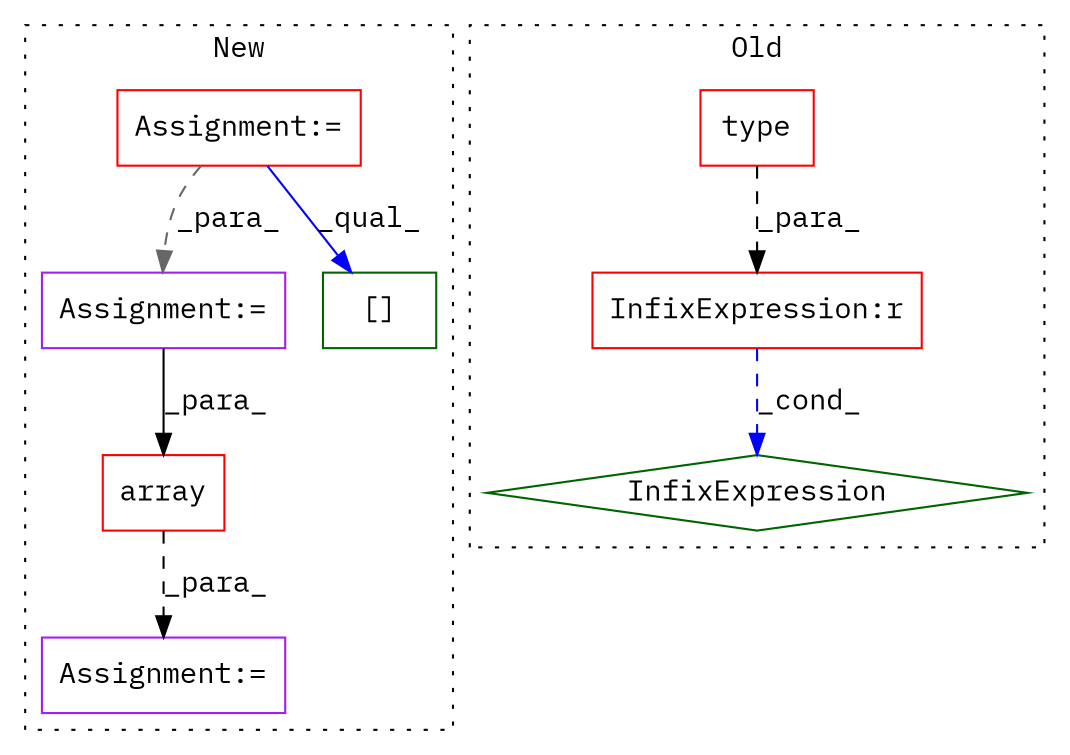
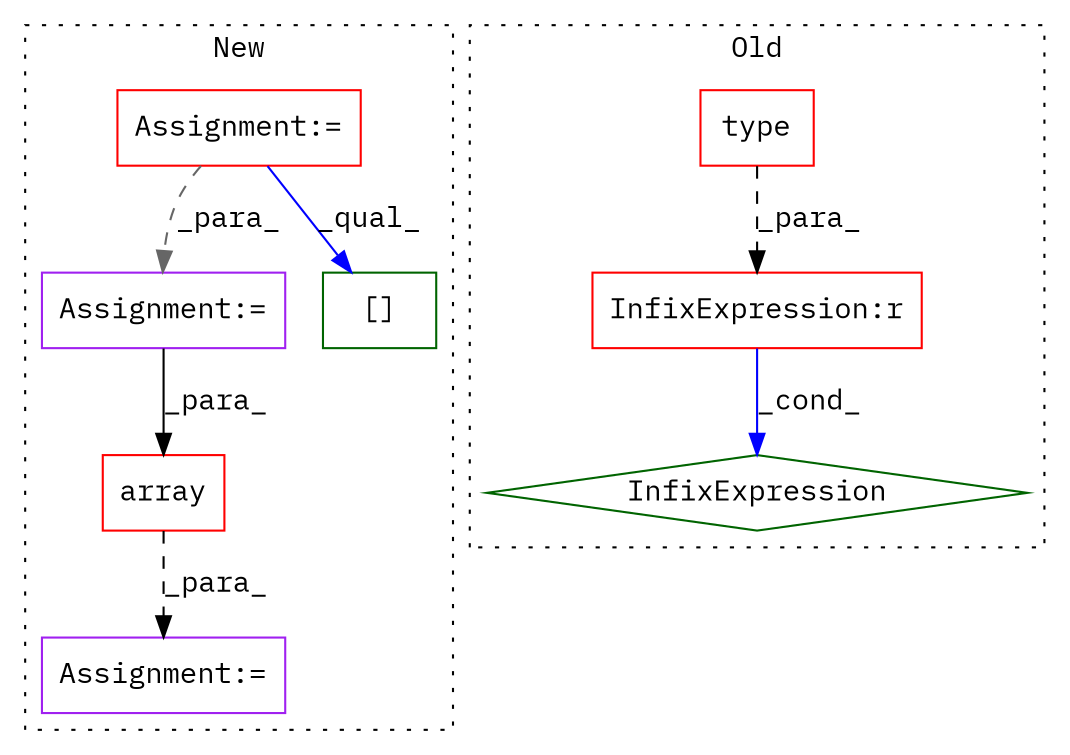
(757, 391) -> (757, 391)
